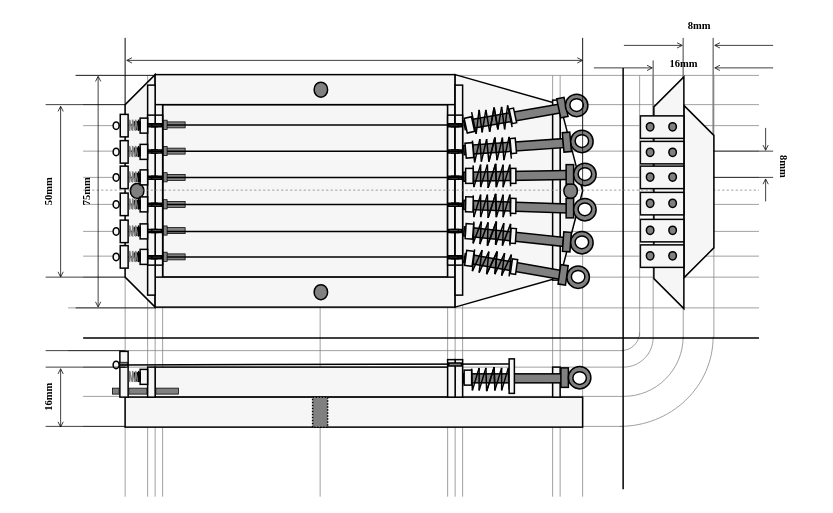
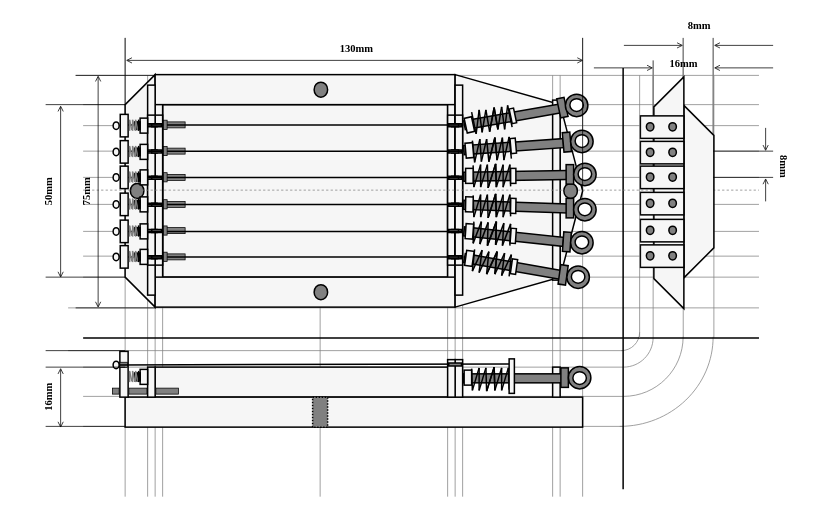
none -> (357, 49)
